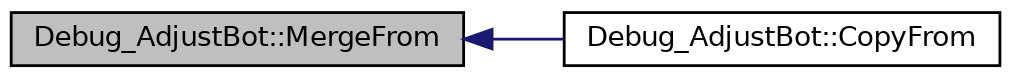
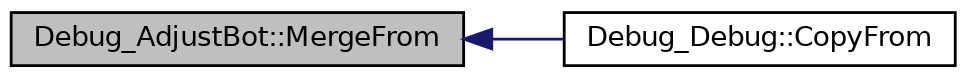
(782, 39) -> (760, 39)
